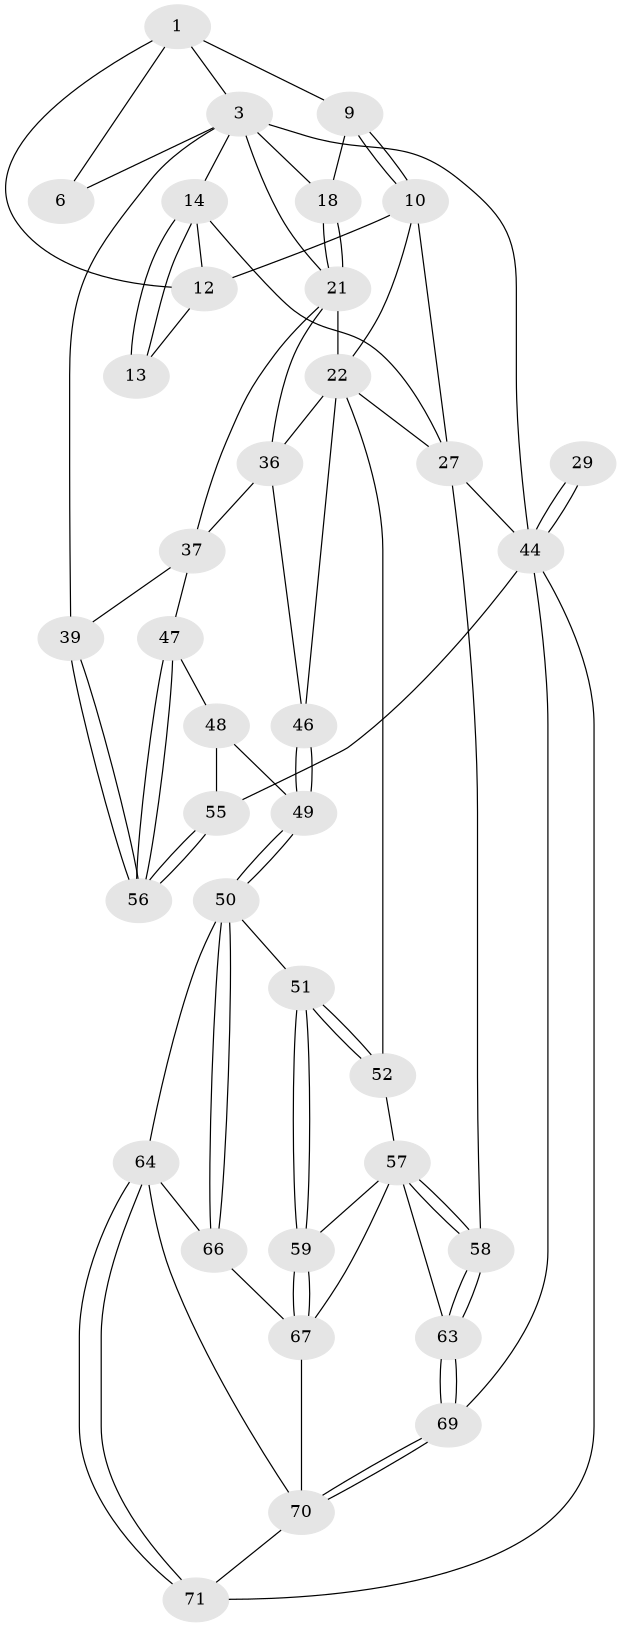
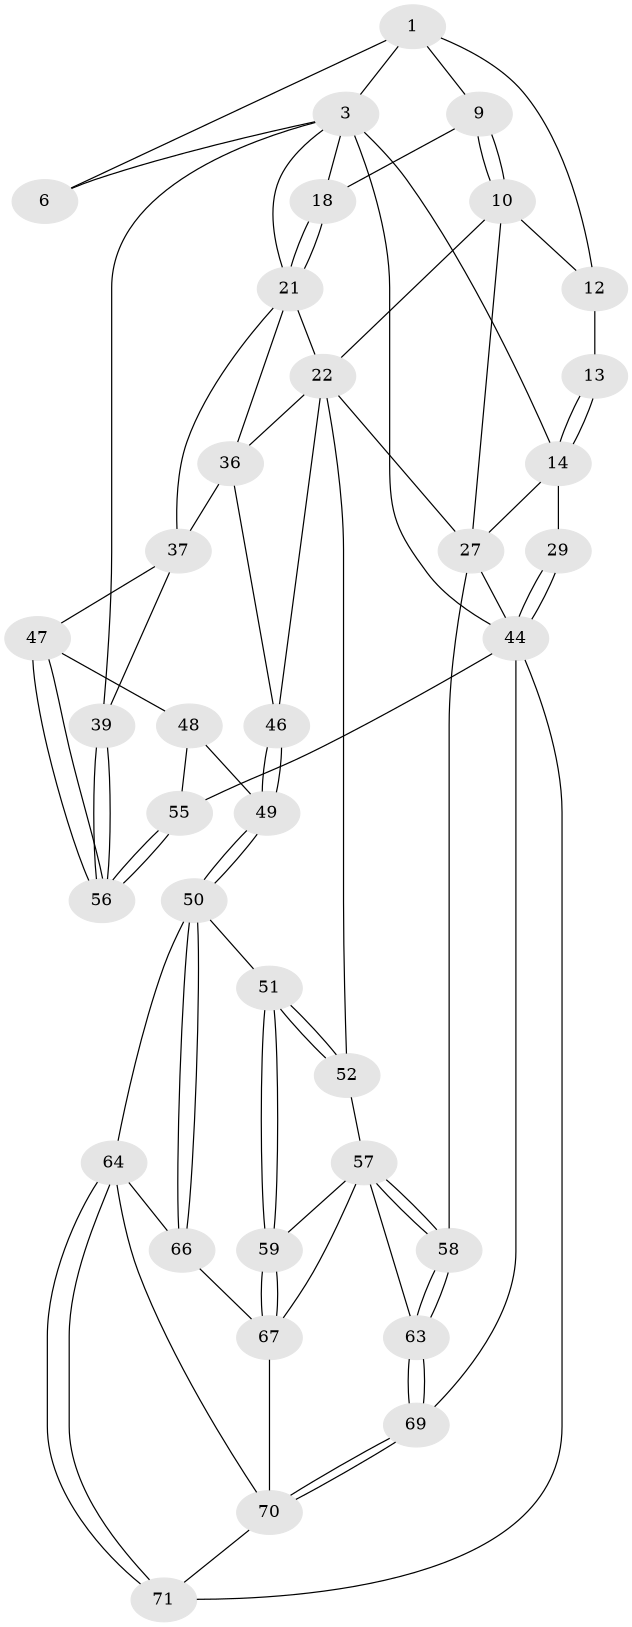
(200, 245) -> (558, 508)
